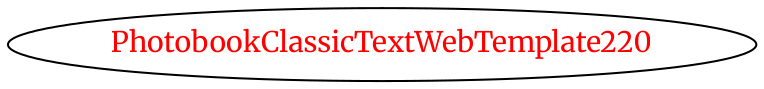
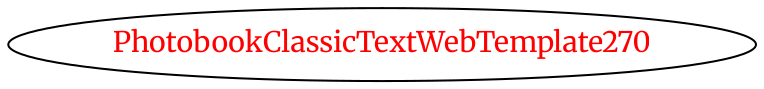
(382, 45) -> (382, 45)
